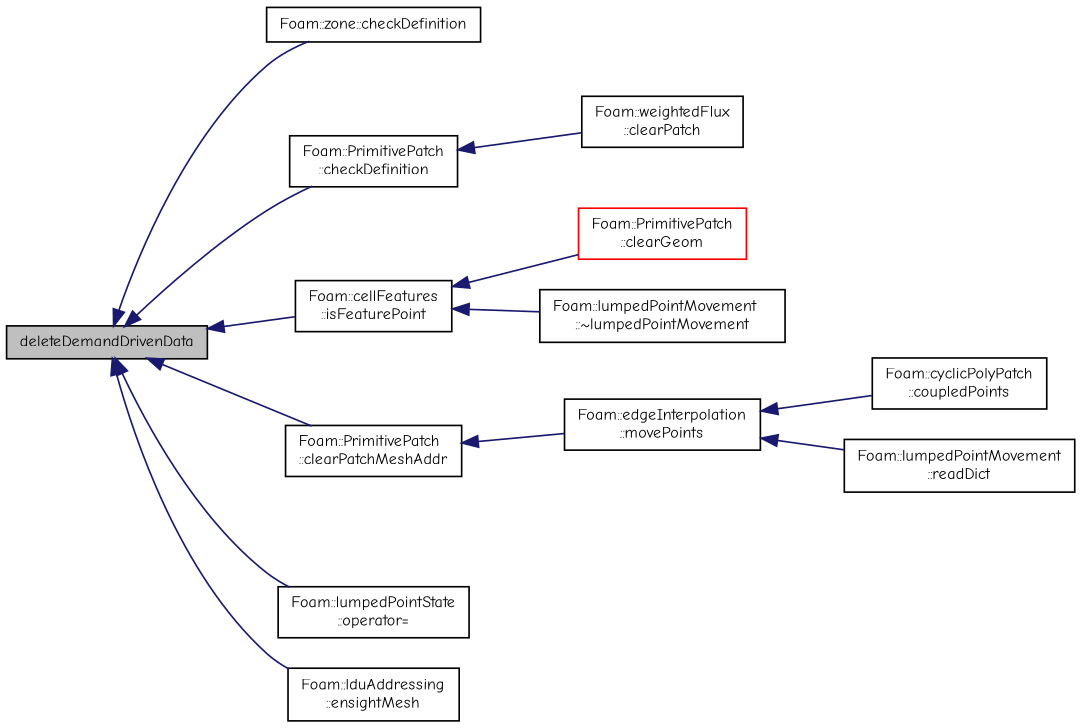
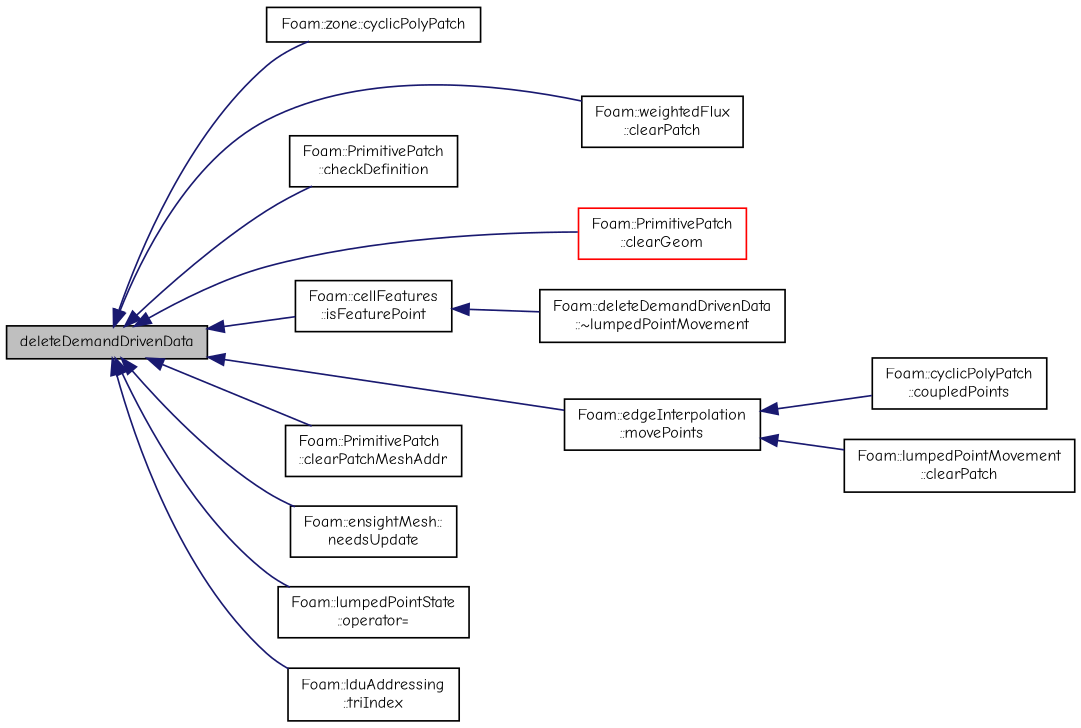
(374, 25) -> (374, 25)
(528, 140) -> (302, 105)
(524, 268) -> (357, 248)
(662, 316) -> (662, 316)
(521, 437) -> (394, 385)
(960, 466) -> (960, 466)
none -> (374, 532)
(374, 695) -> (374, 695)
